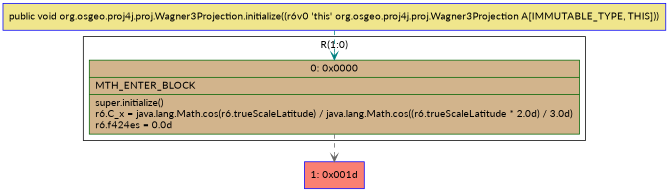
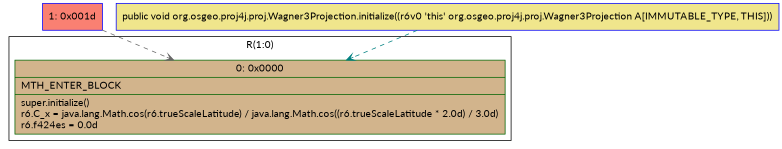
(334, 145) -> (135, 44)
